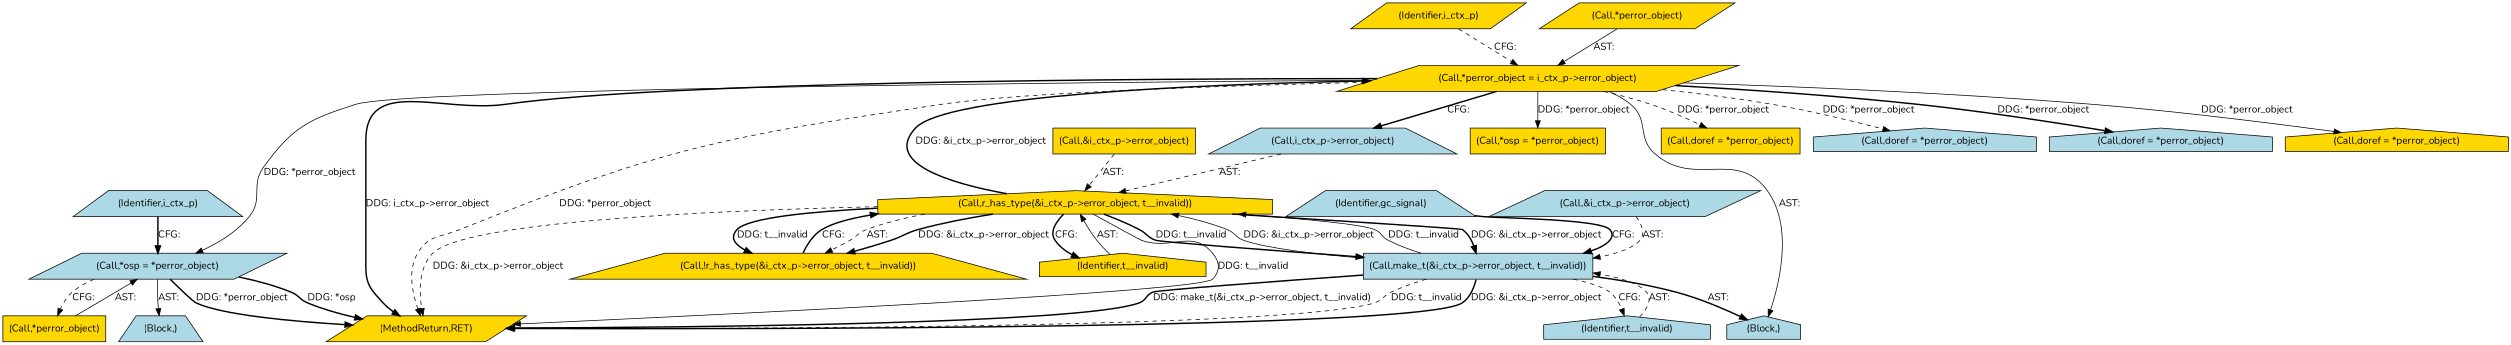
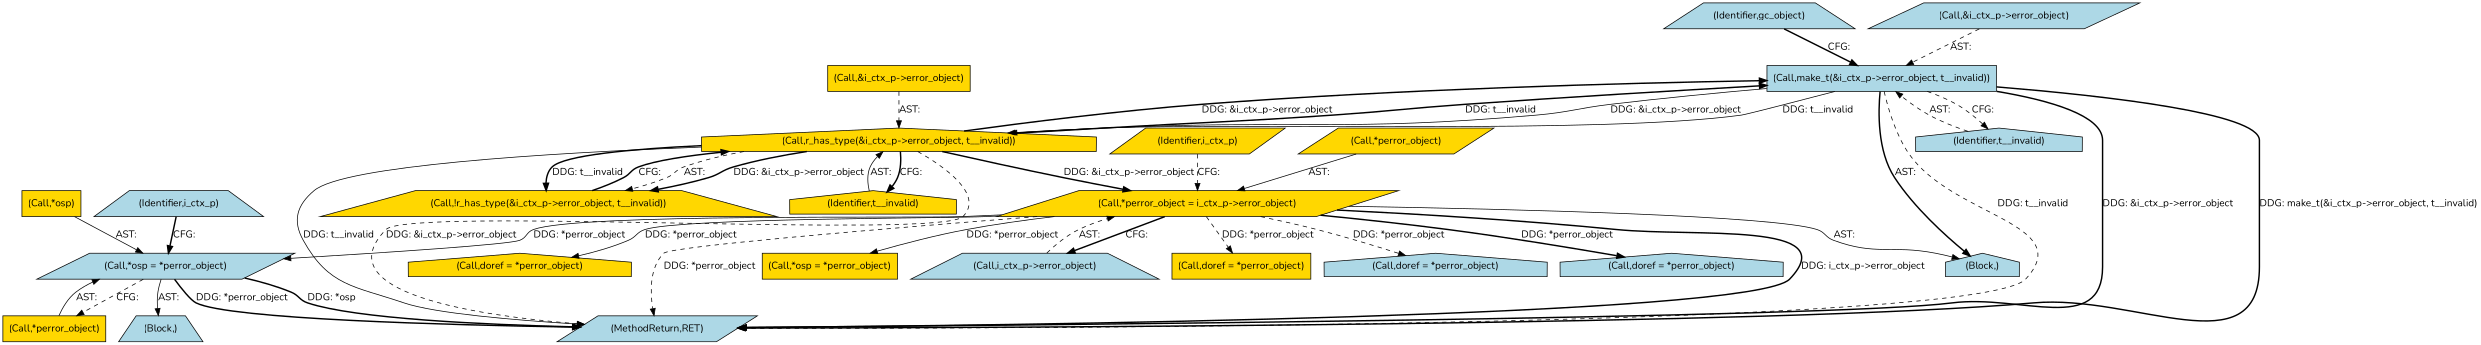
(1203, 172) -> (1075, 232)
none -> (51, 204)
(1381, 204) -> (1759, 16)
(426, 329) -> (657, 329)
